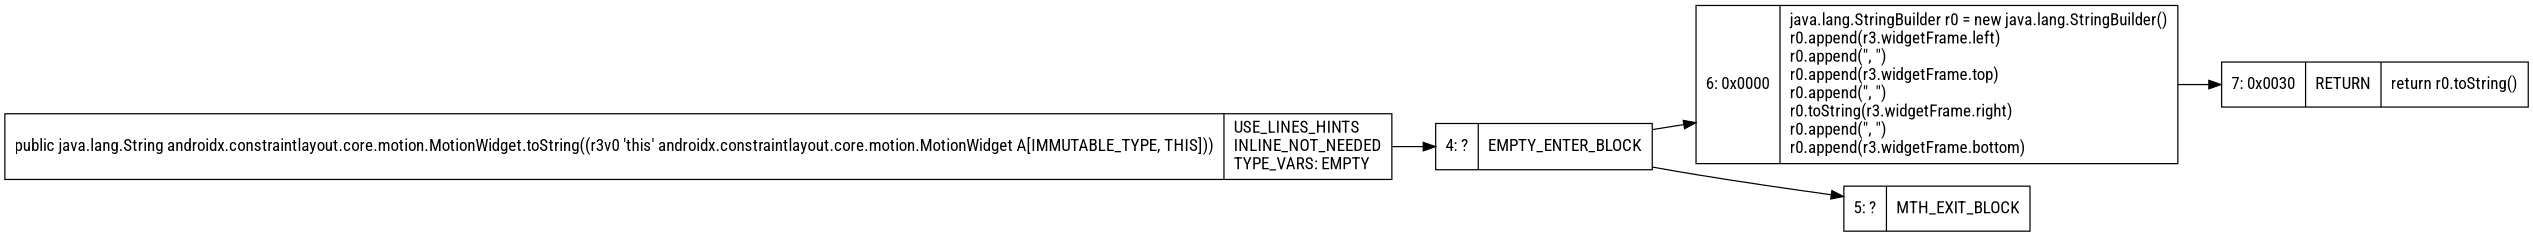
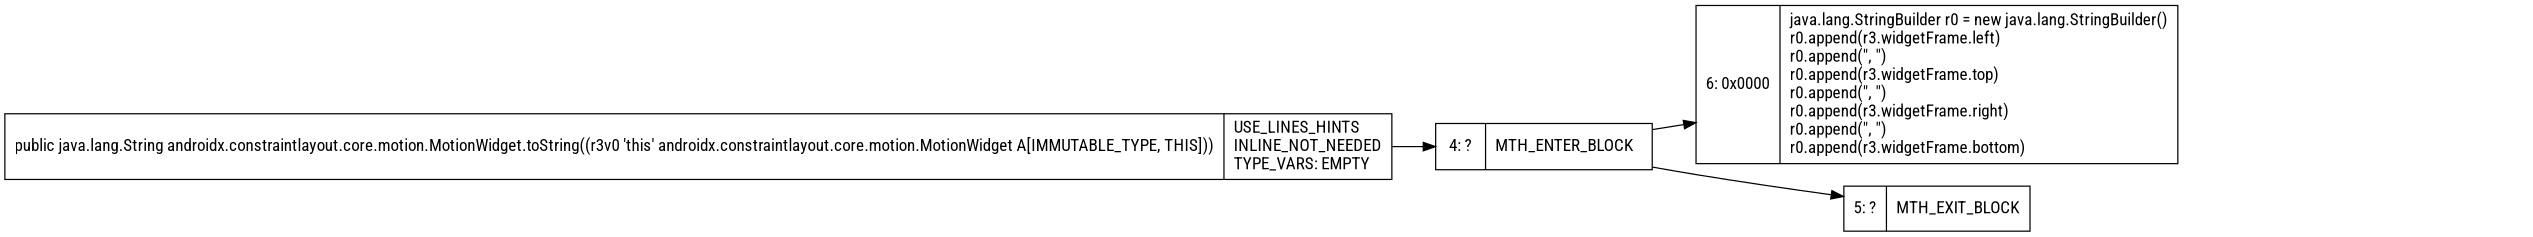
(2375, 85) -> none
(1902, 111) -> (1900, 111)
(1565, 146) -> (1565, 146)
